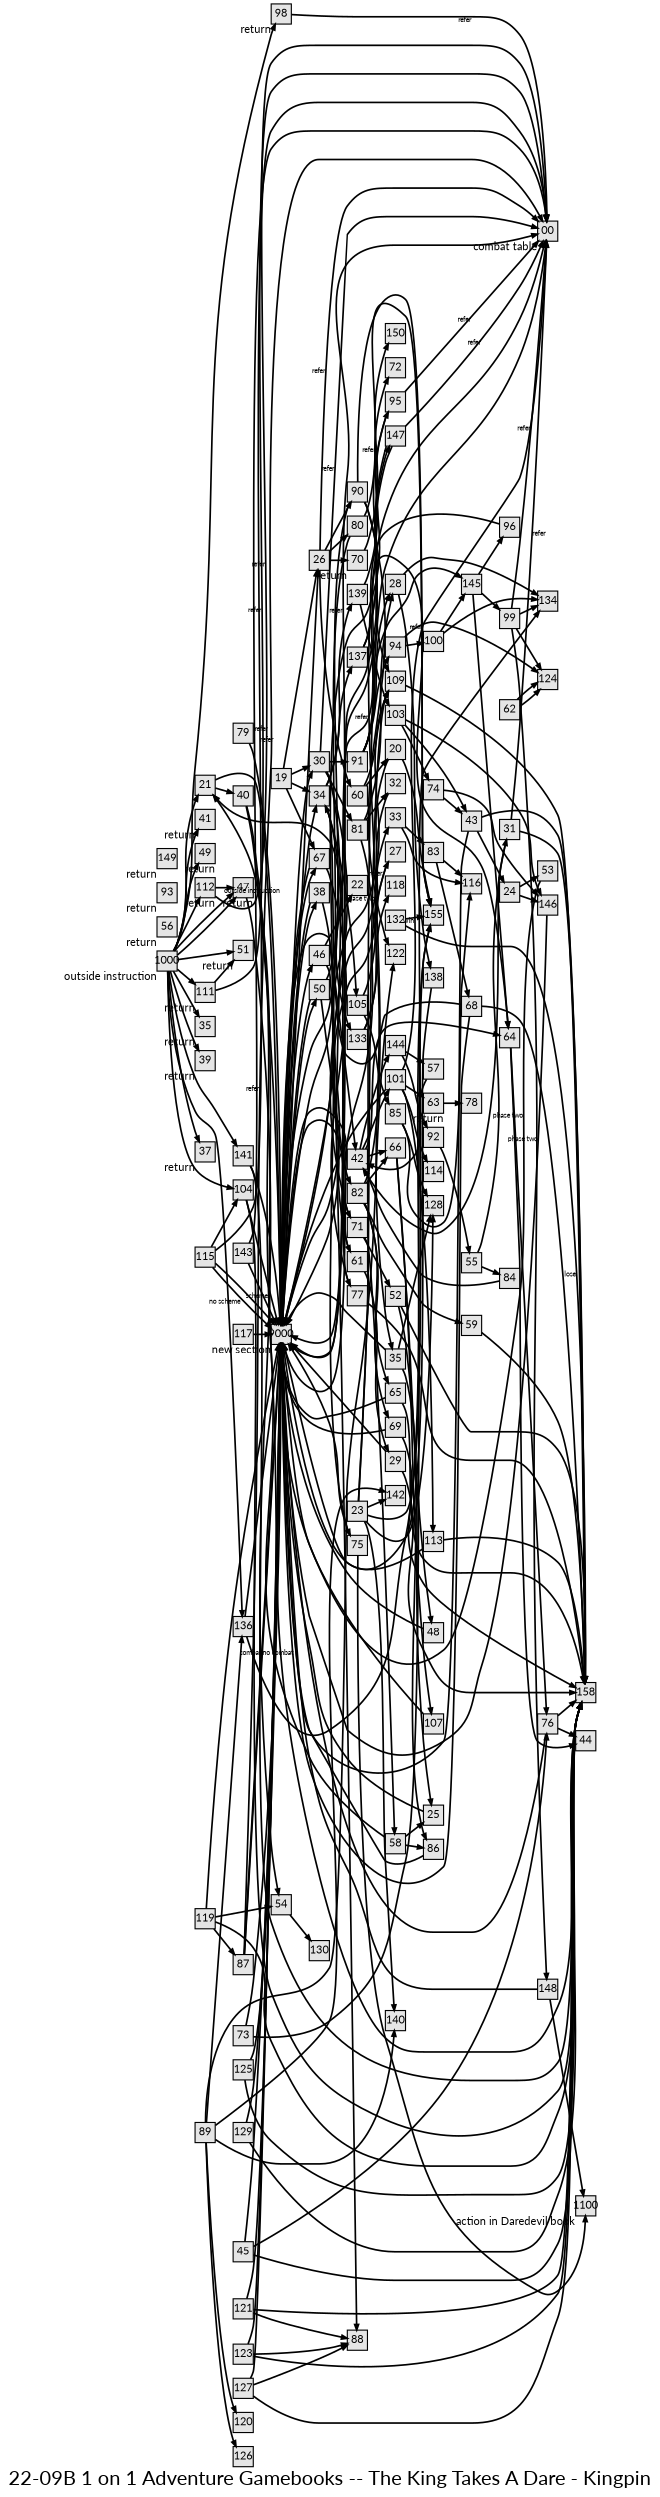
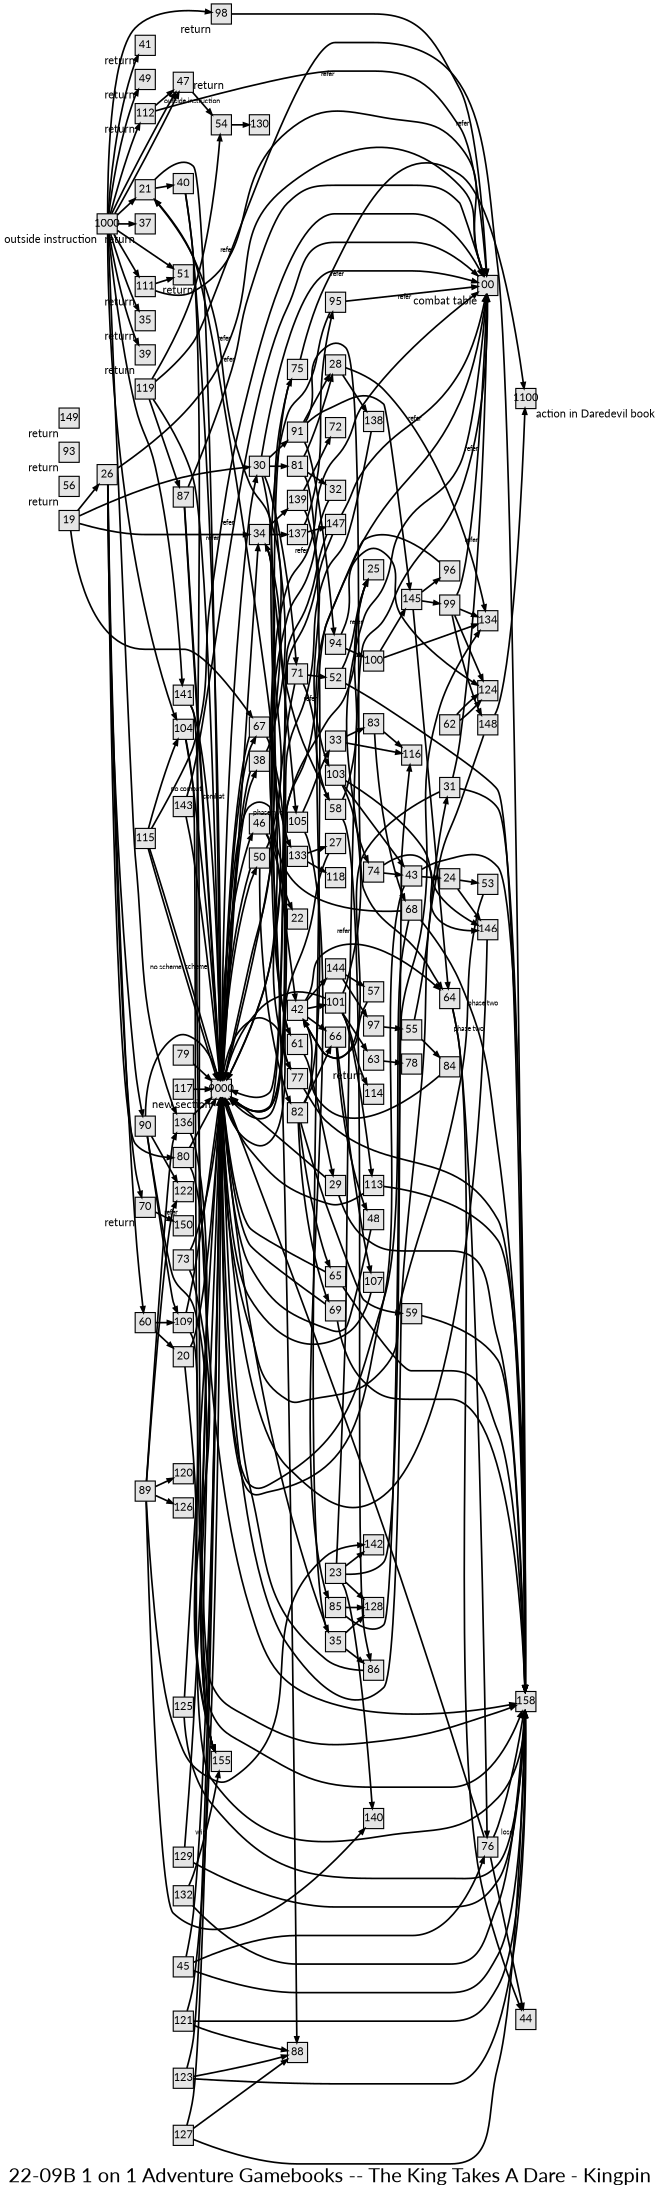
(304, 857) -> none
(370, 1099) -> none
(434, 1137) -> (374, 1026)
